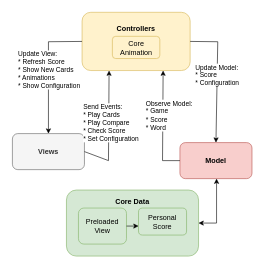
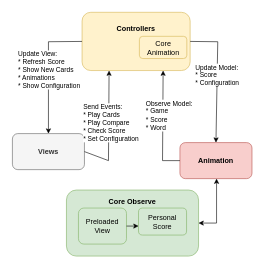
(136, 47) -> (163, 47)
(216, 161) -> (216, 161)
(132, 223) -> (132, 223)
